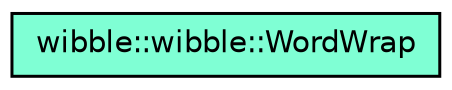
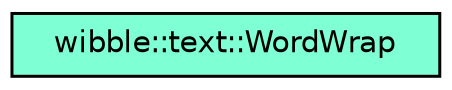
(226, 45) -> (226, 45)
